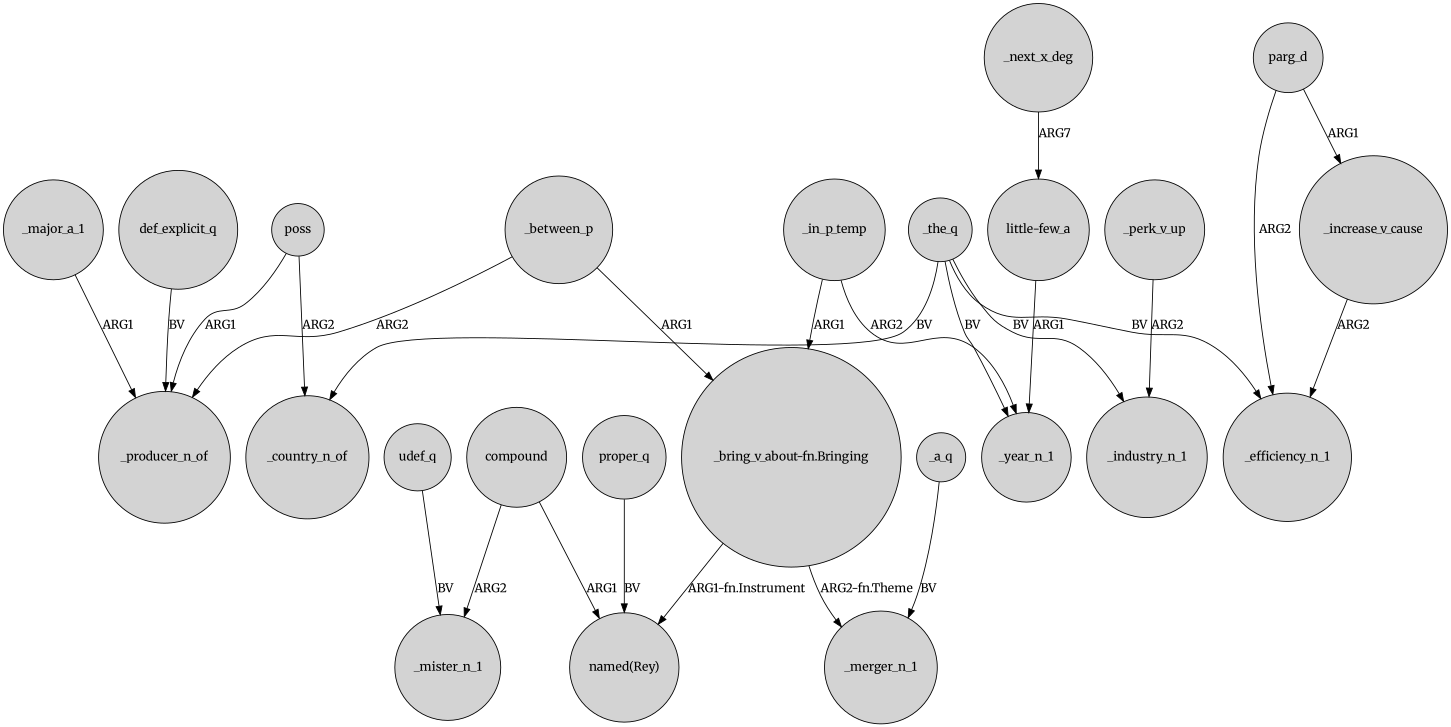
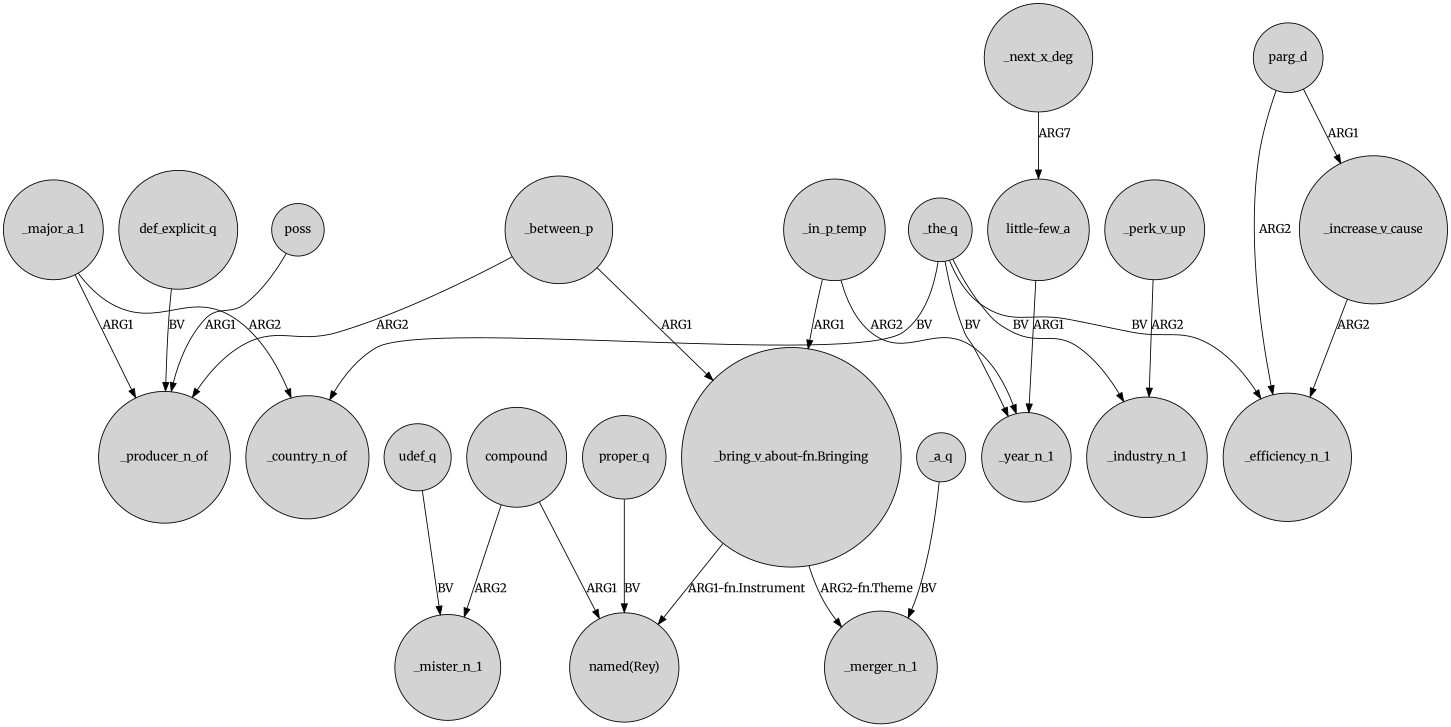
(302, 322) -> (195, 307)
